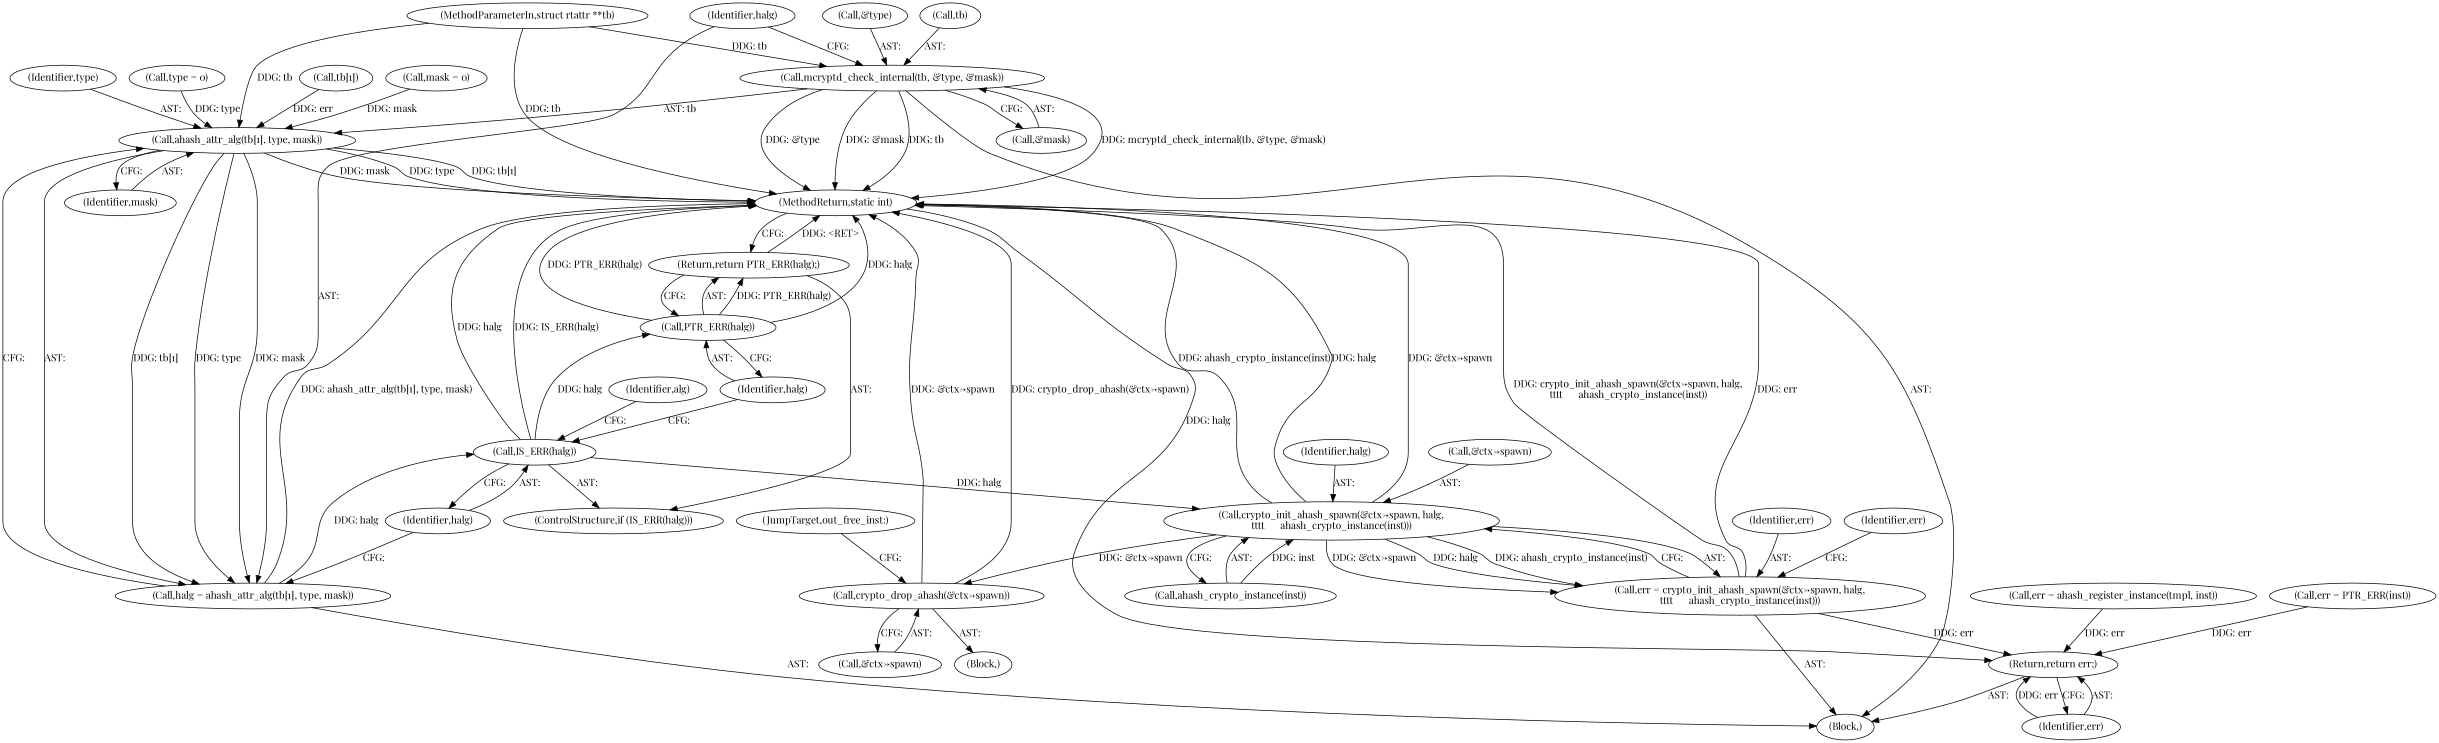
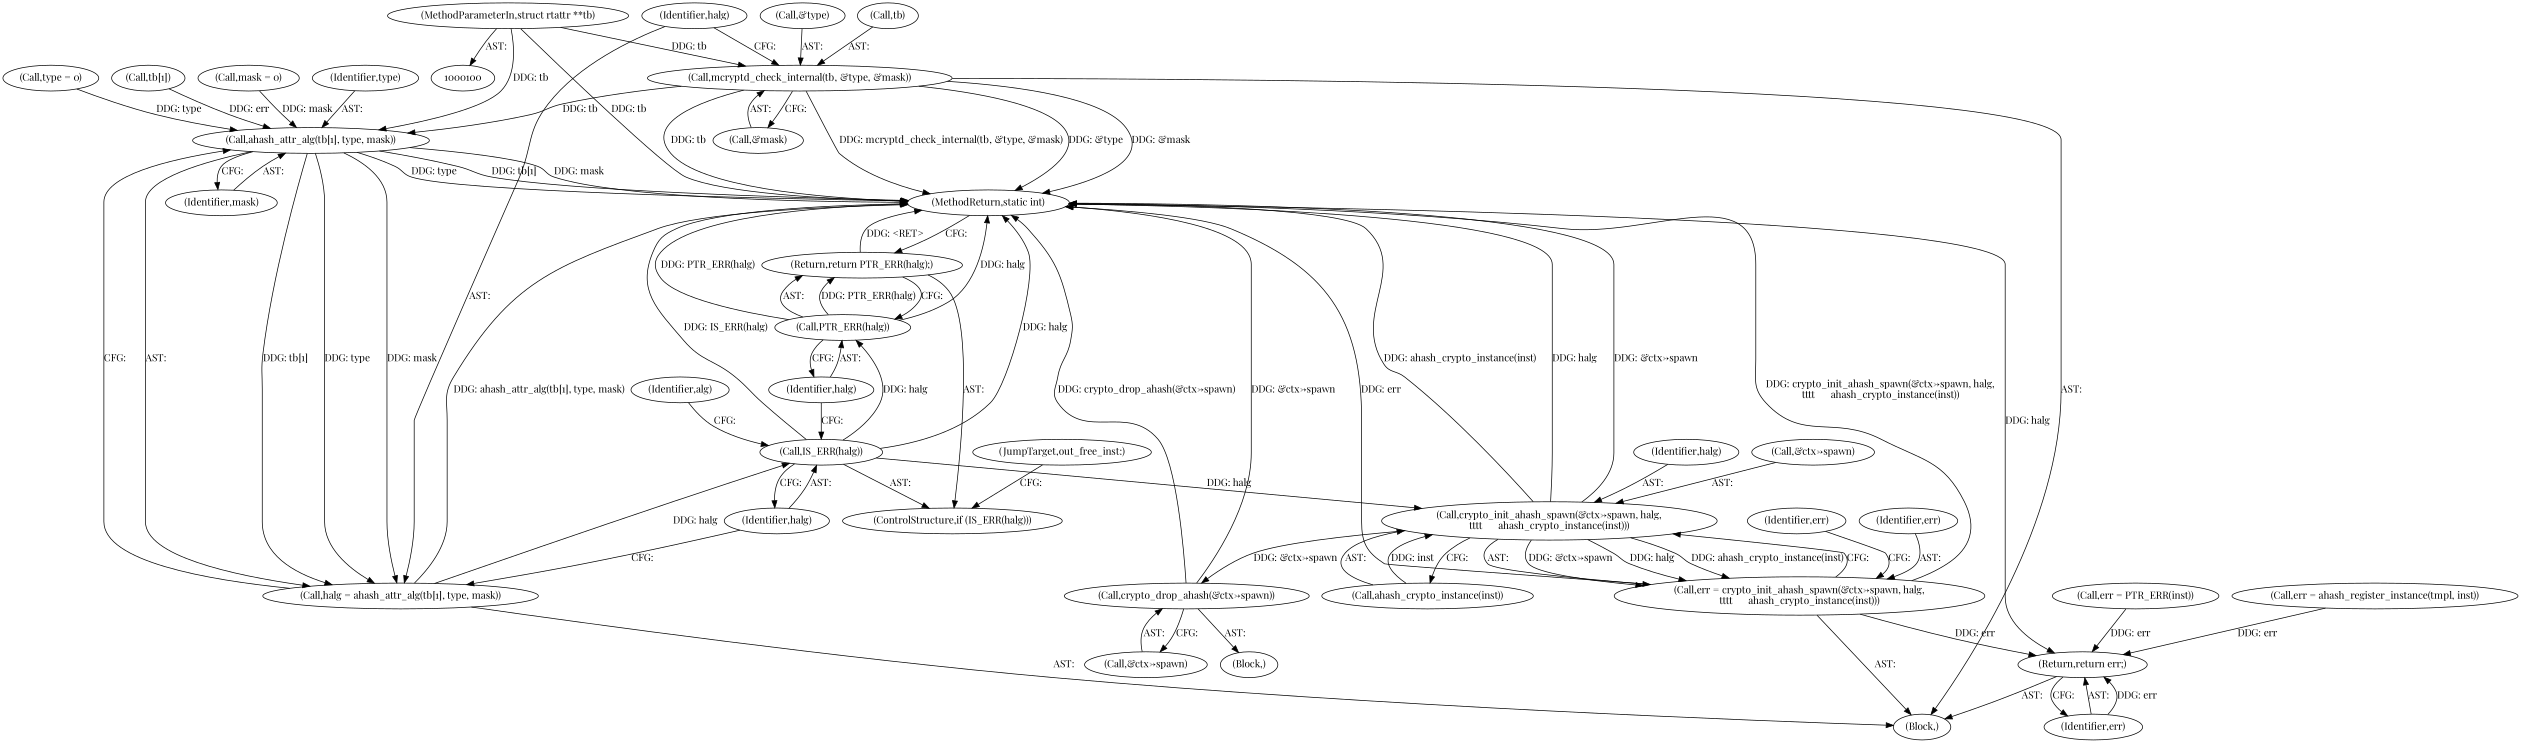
none -> (463, 78)
(680, 109) -> (580, 109)
(871, 556) -> (1010, 485)
